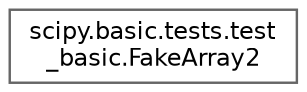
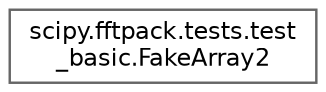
(153, 46) -> (163, 46)
